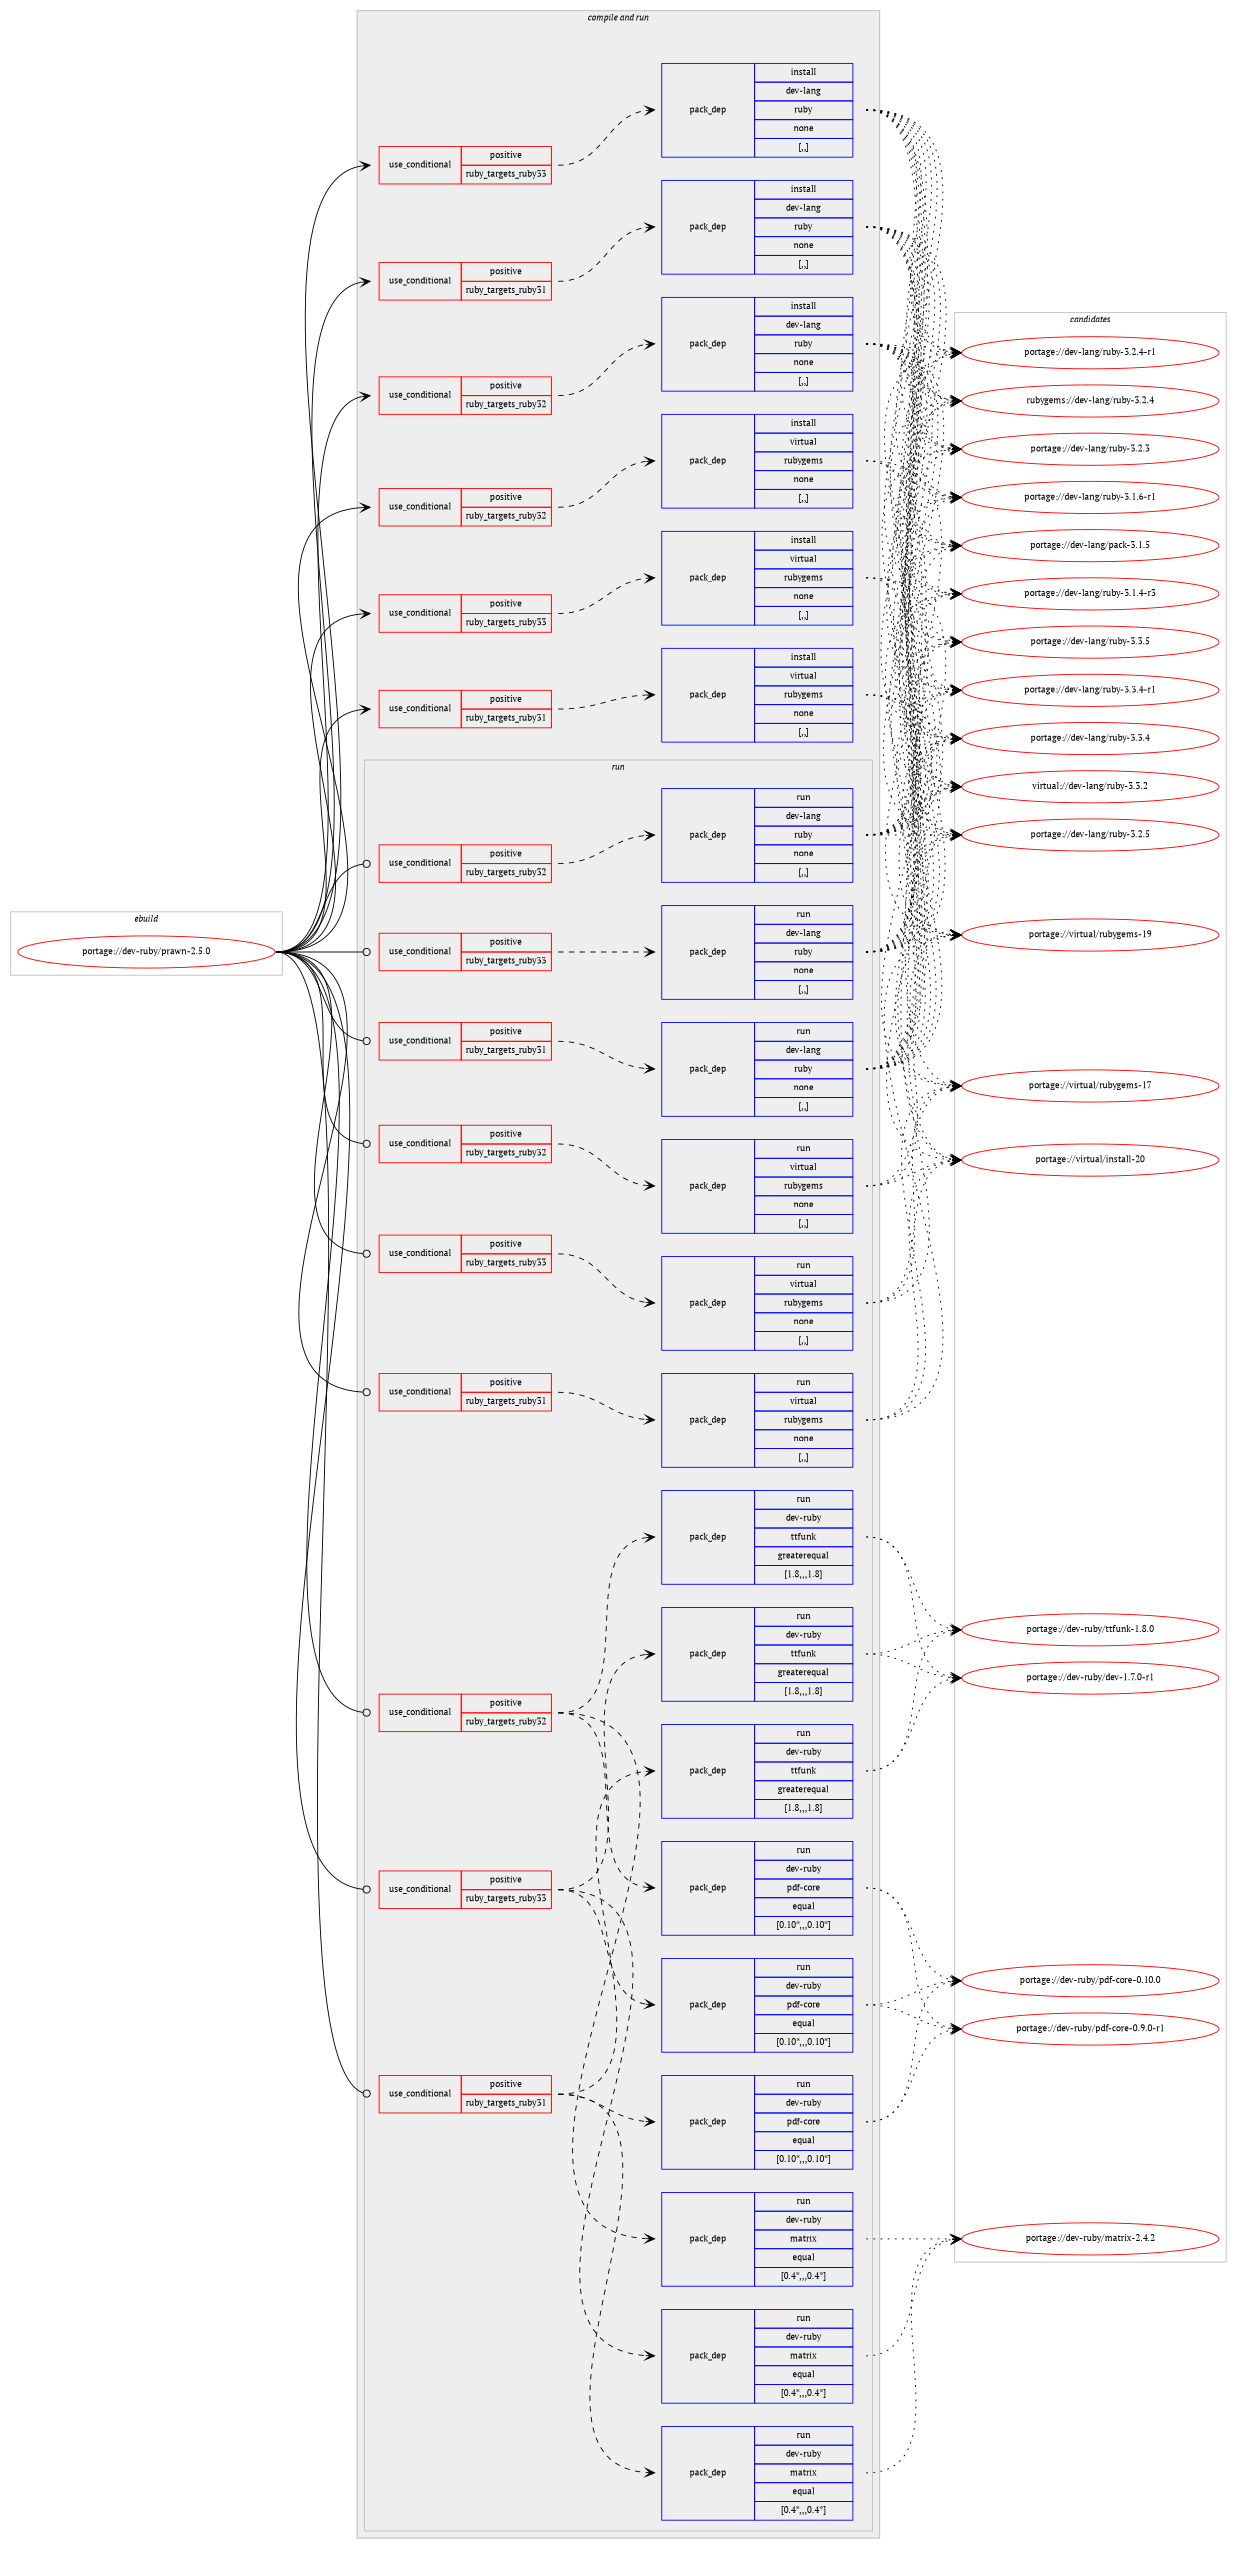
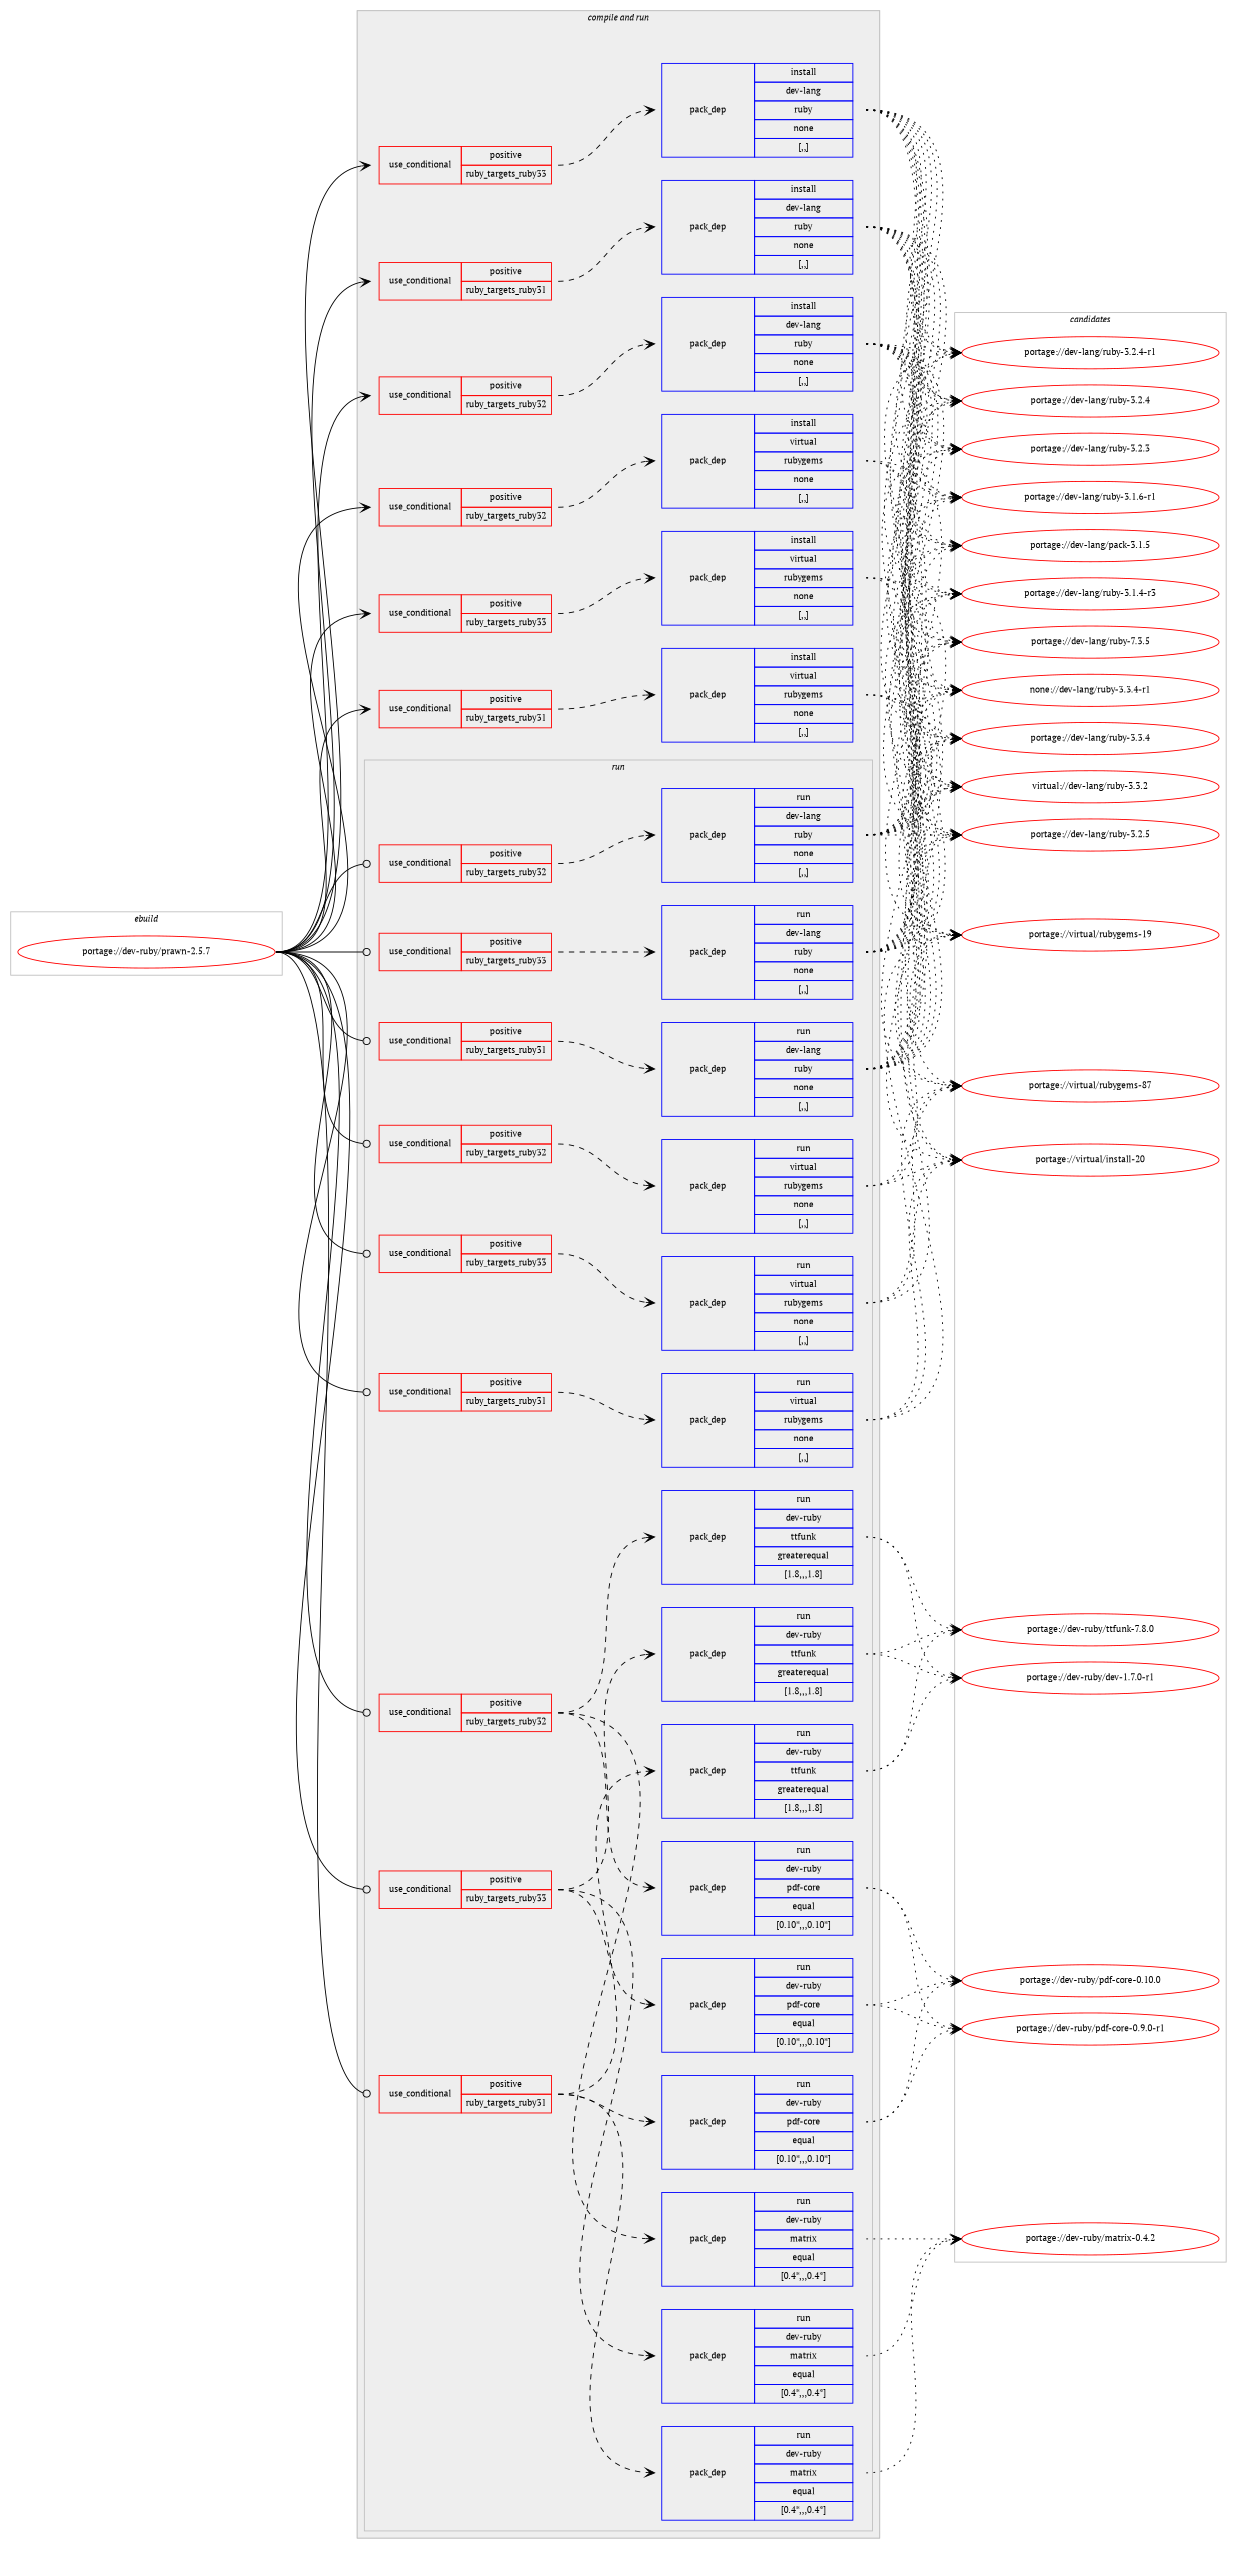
(1090, 401) -> (1090, 401)
(1090, 642) -> (1090, 642)
(1090, 690) -> (1090, 690)
(146, 952) -> (146, 952)
(1090, 1086) -> (1090, 1086)
(1090, 1630) -> (1090, 1630)
(1090, 2239) -> (1090, 2239)
